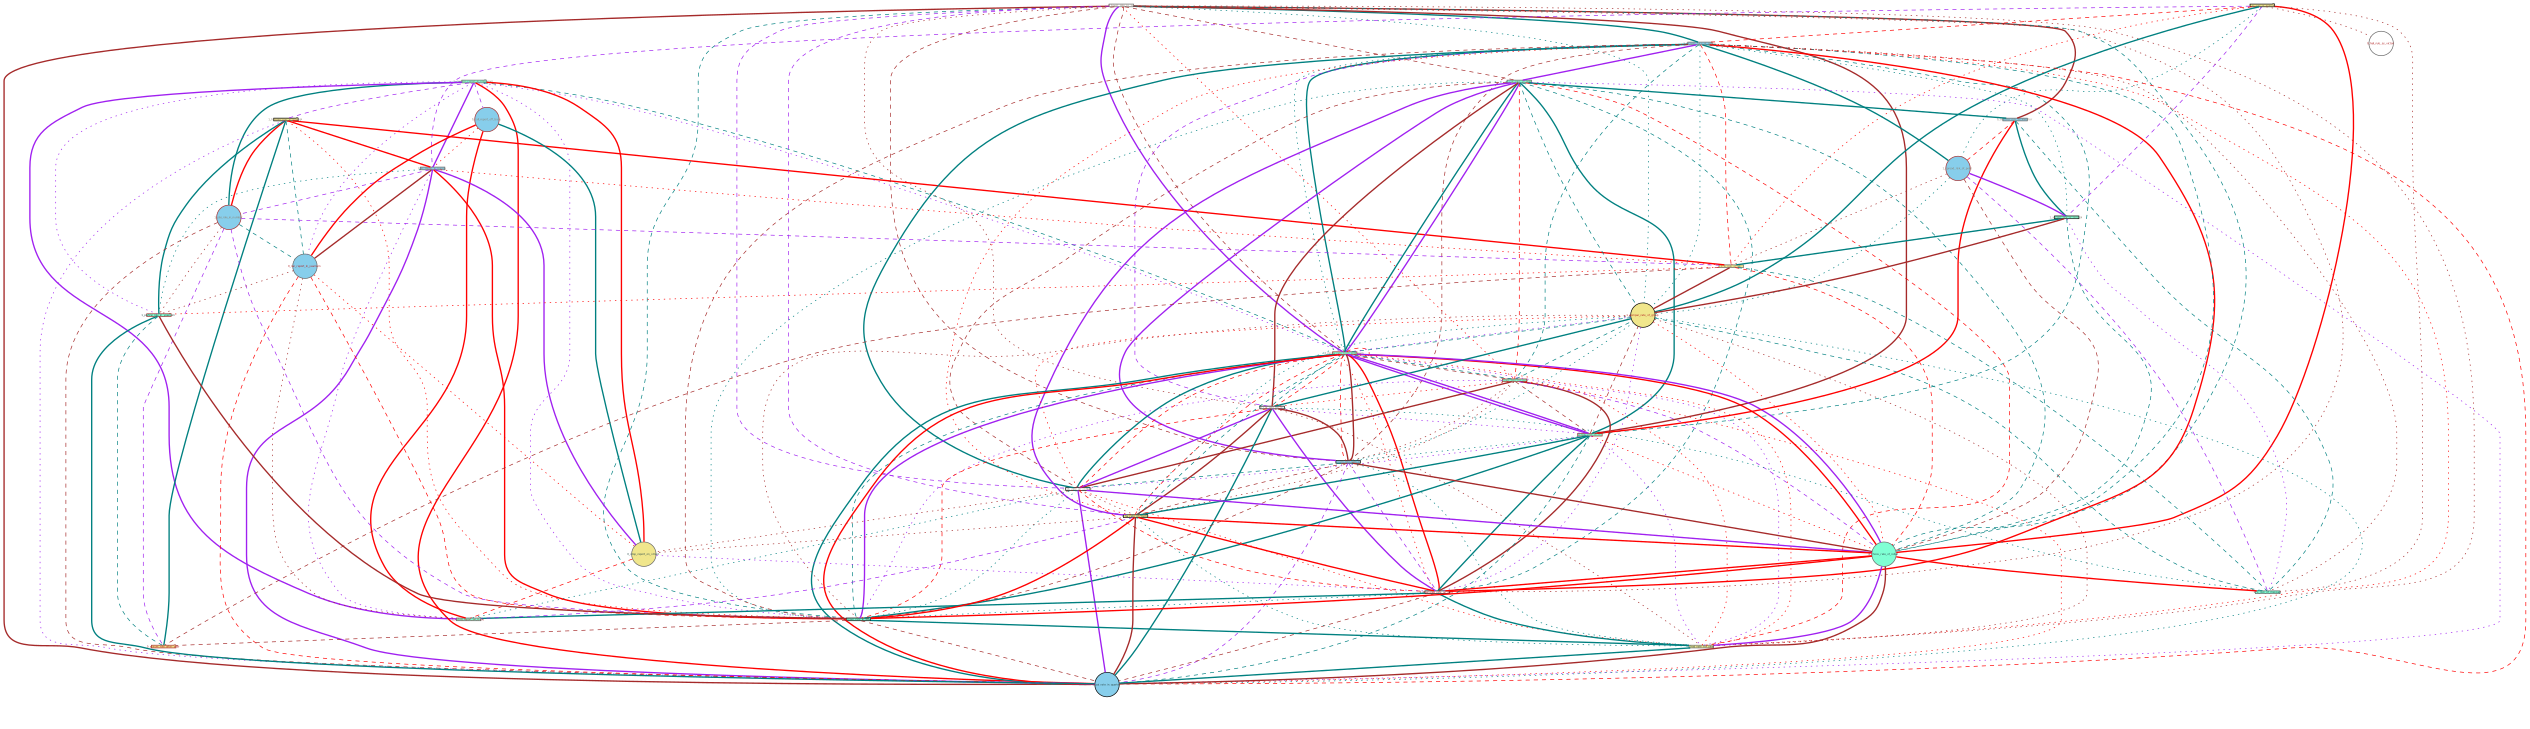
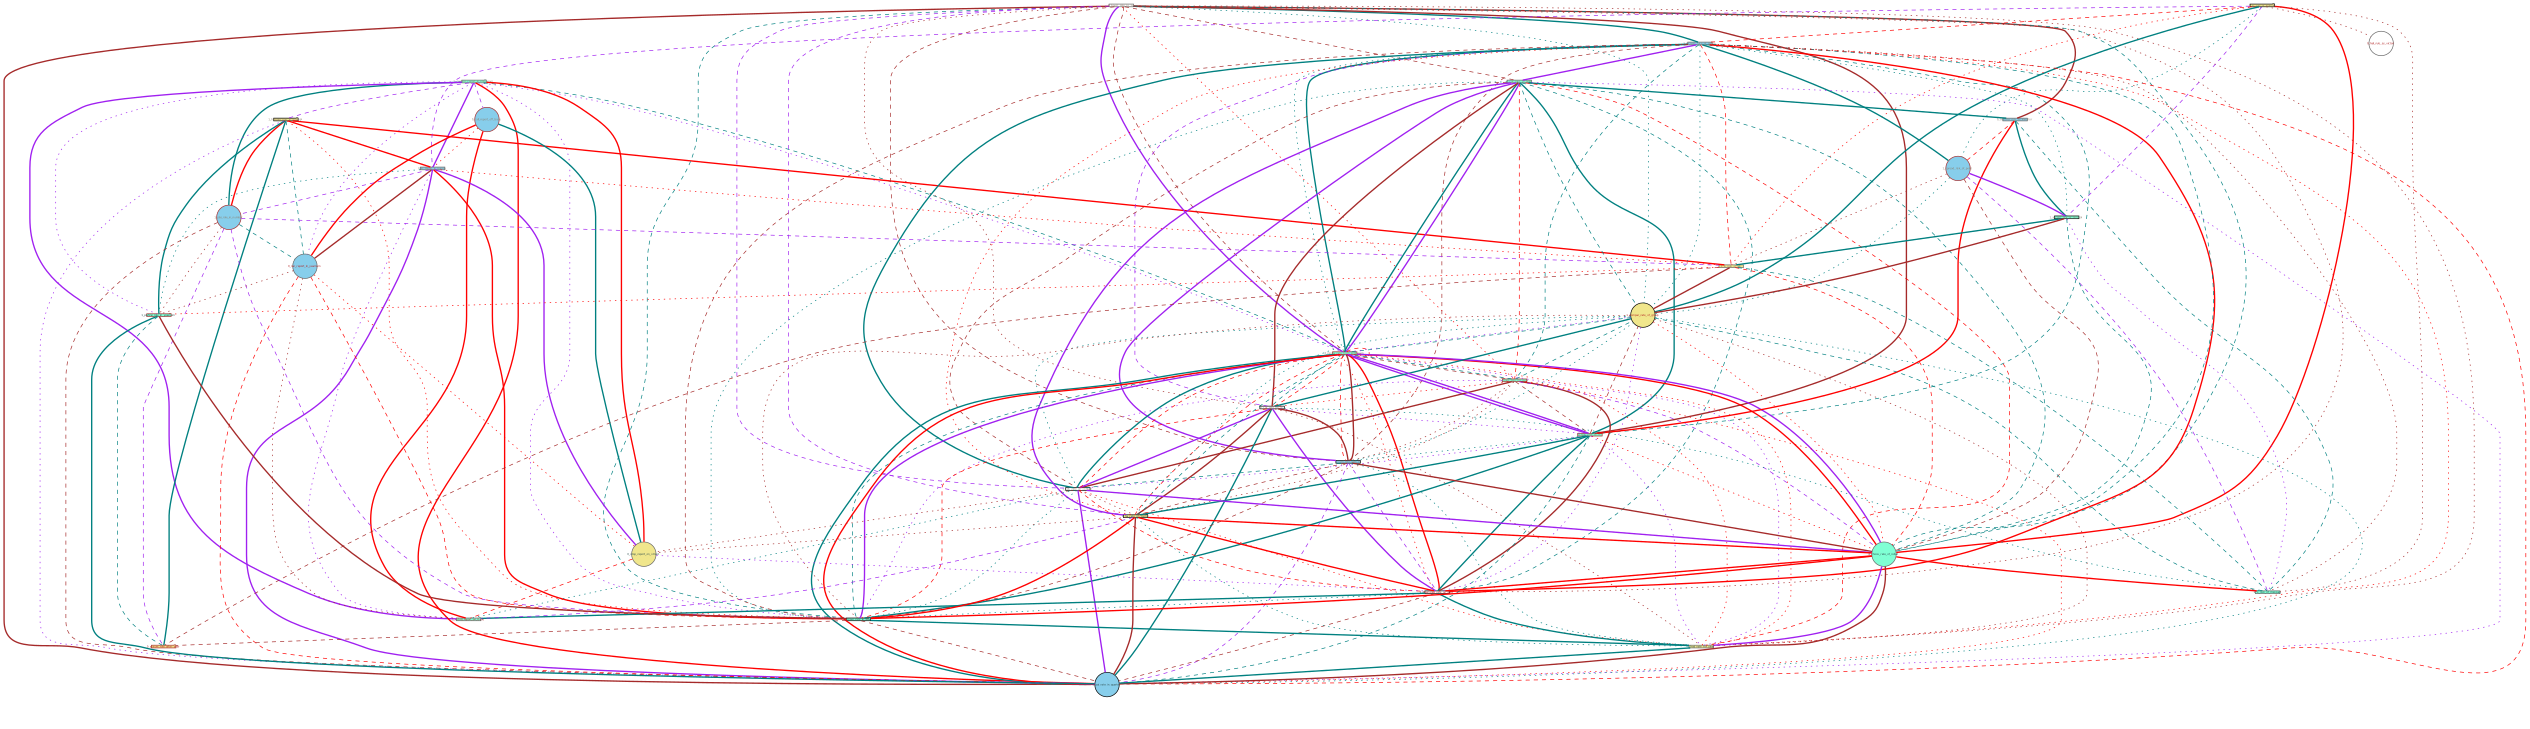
(1267, 329) -> (1267, 329)
